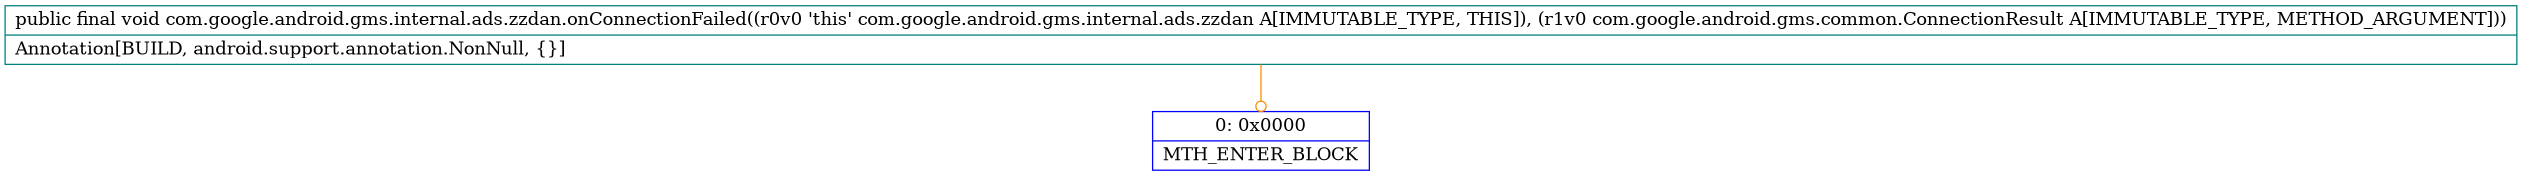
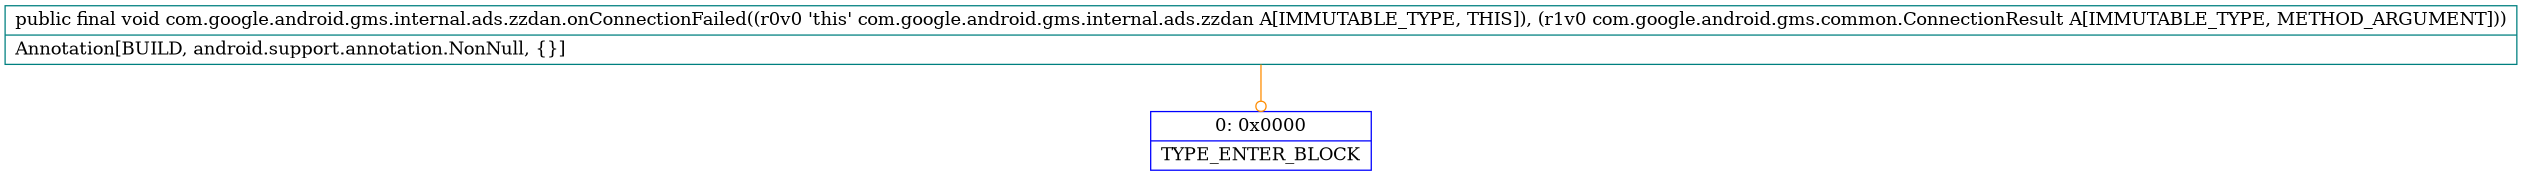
(1261, 155) -> (1261, 155)
